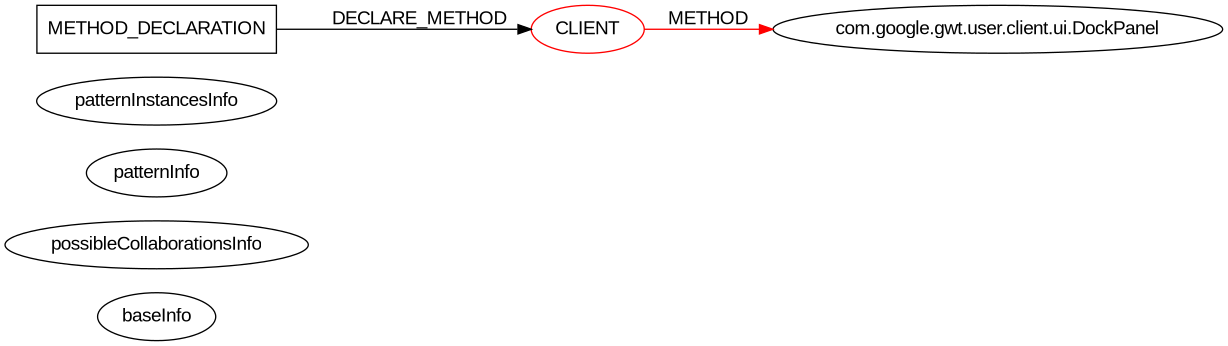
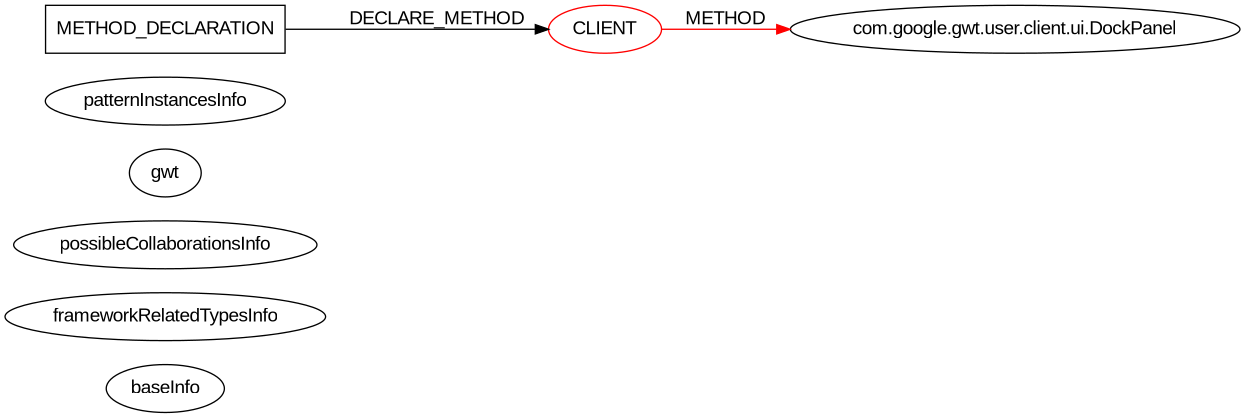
(157, 173) -> (165, 173)
none -> (165, 317)
